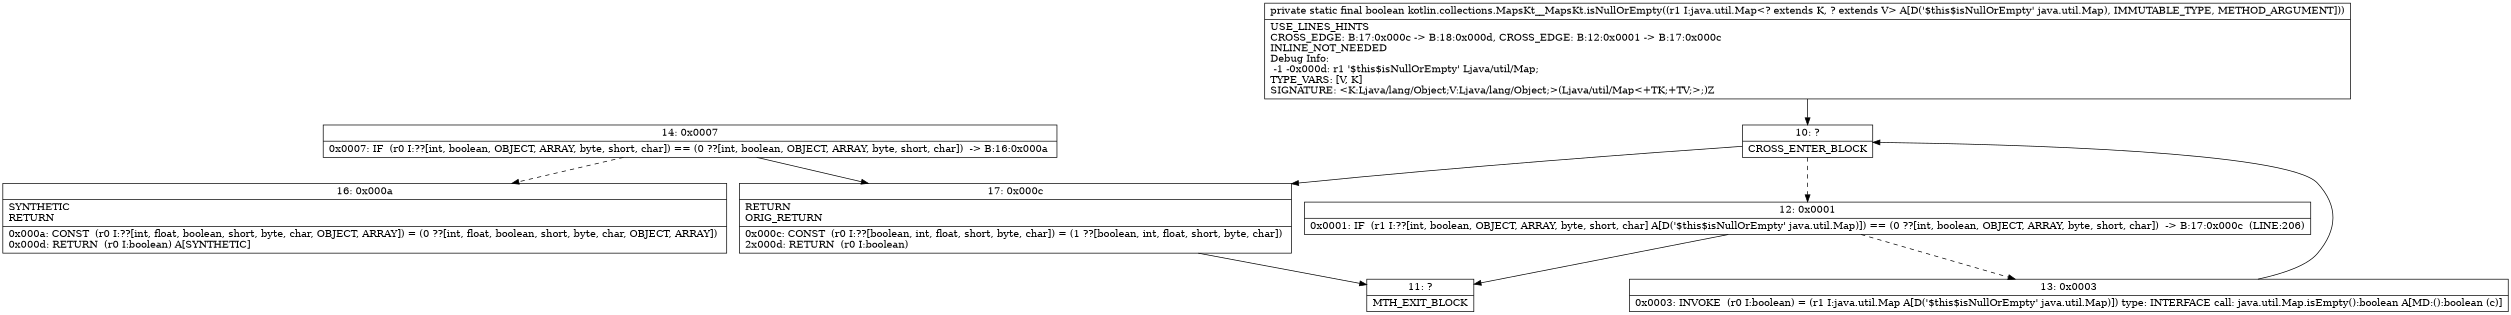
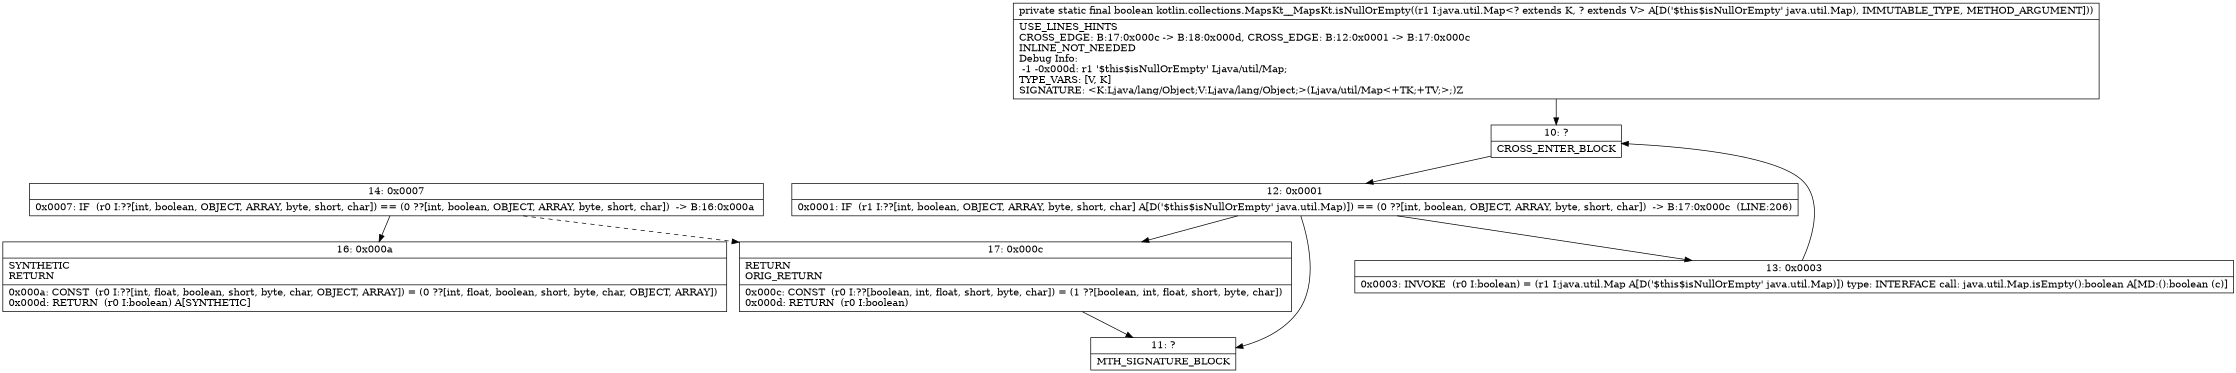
(1520, 163) -> (1193, 228)
(571, 170) -> (386, 226)
(809, 170) -> (628, 229)
(1808, 176) -> (1432, 169)
(828, 245) -> (828, 303)
(1935, 256) -> (1541, 238)
(1420, 303) -> (1163, 362)
